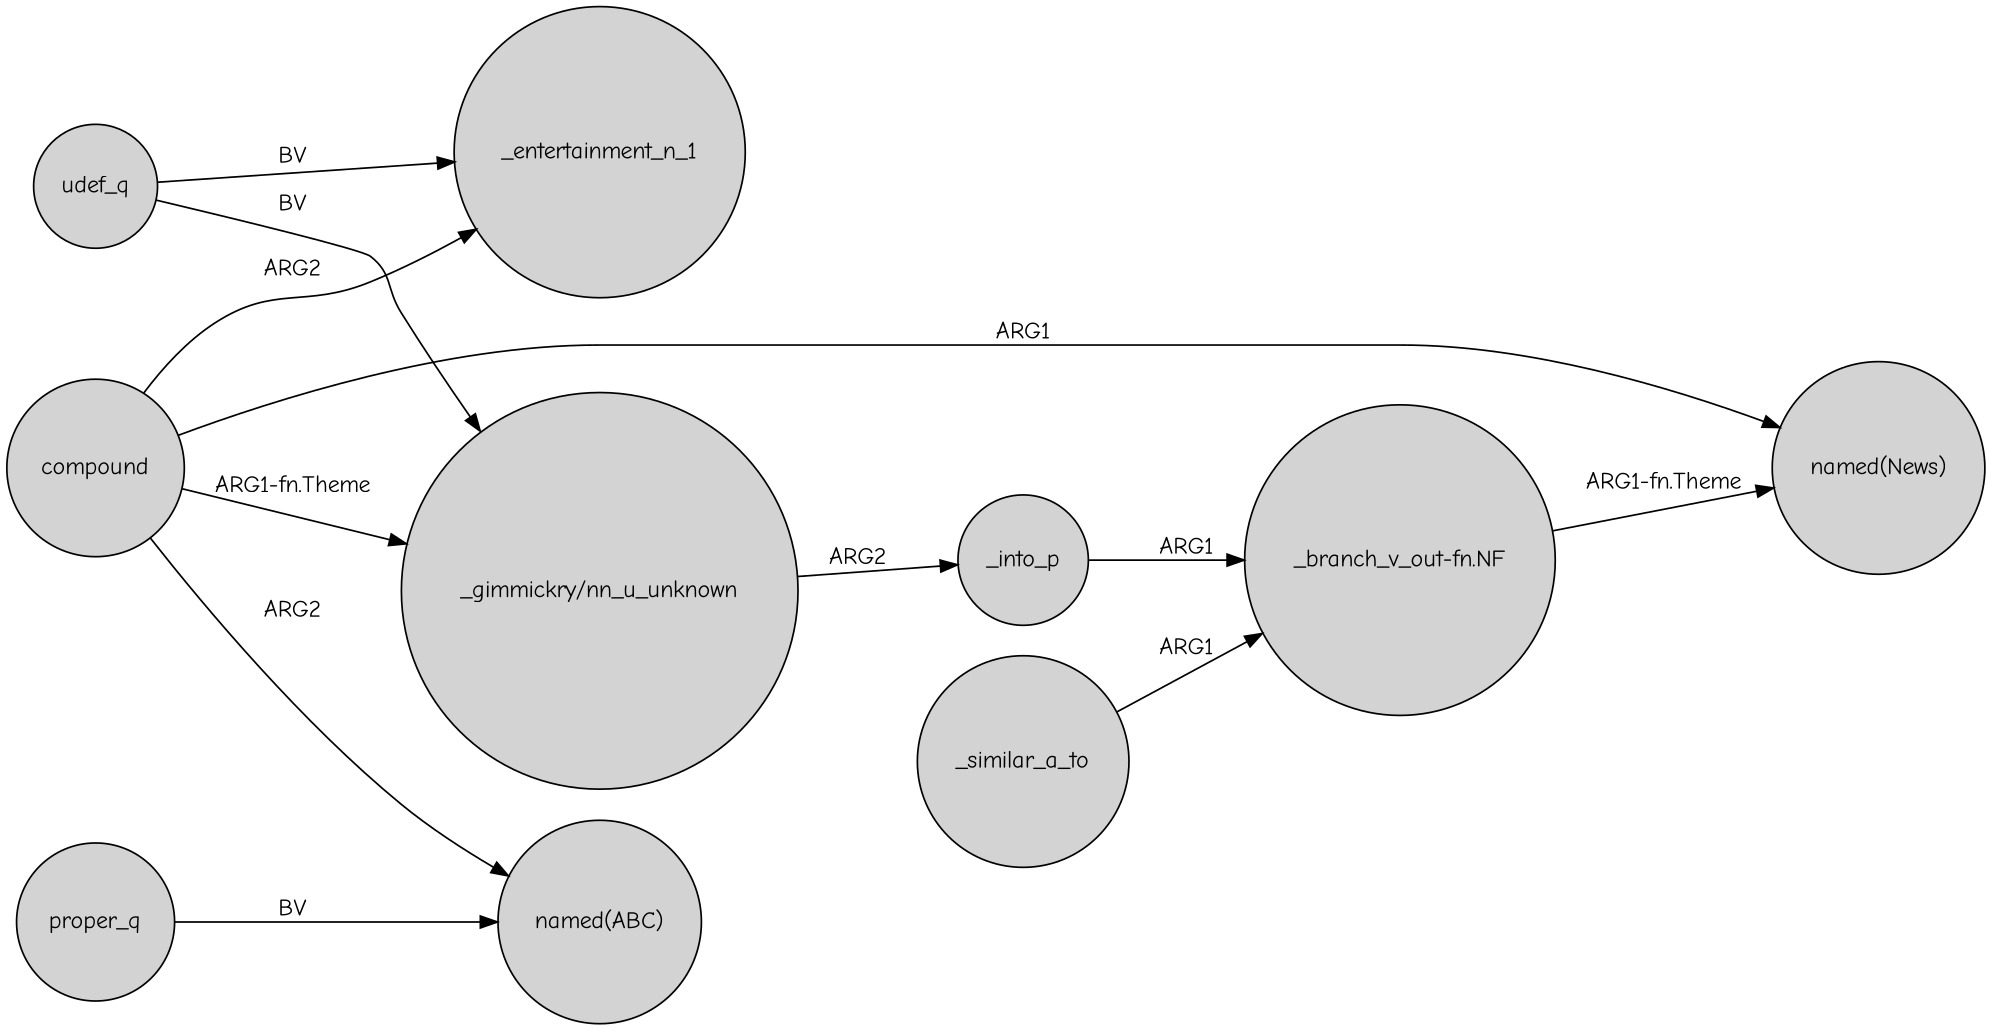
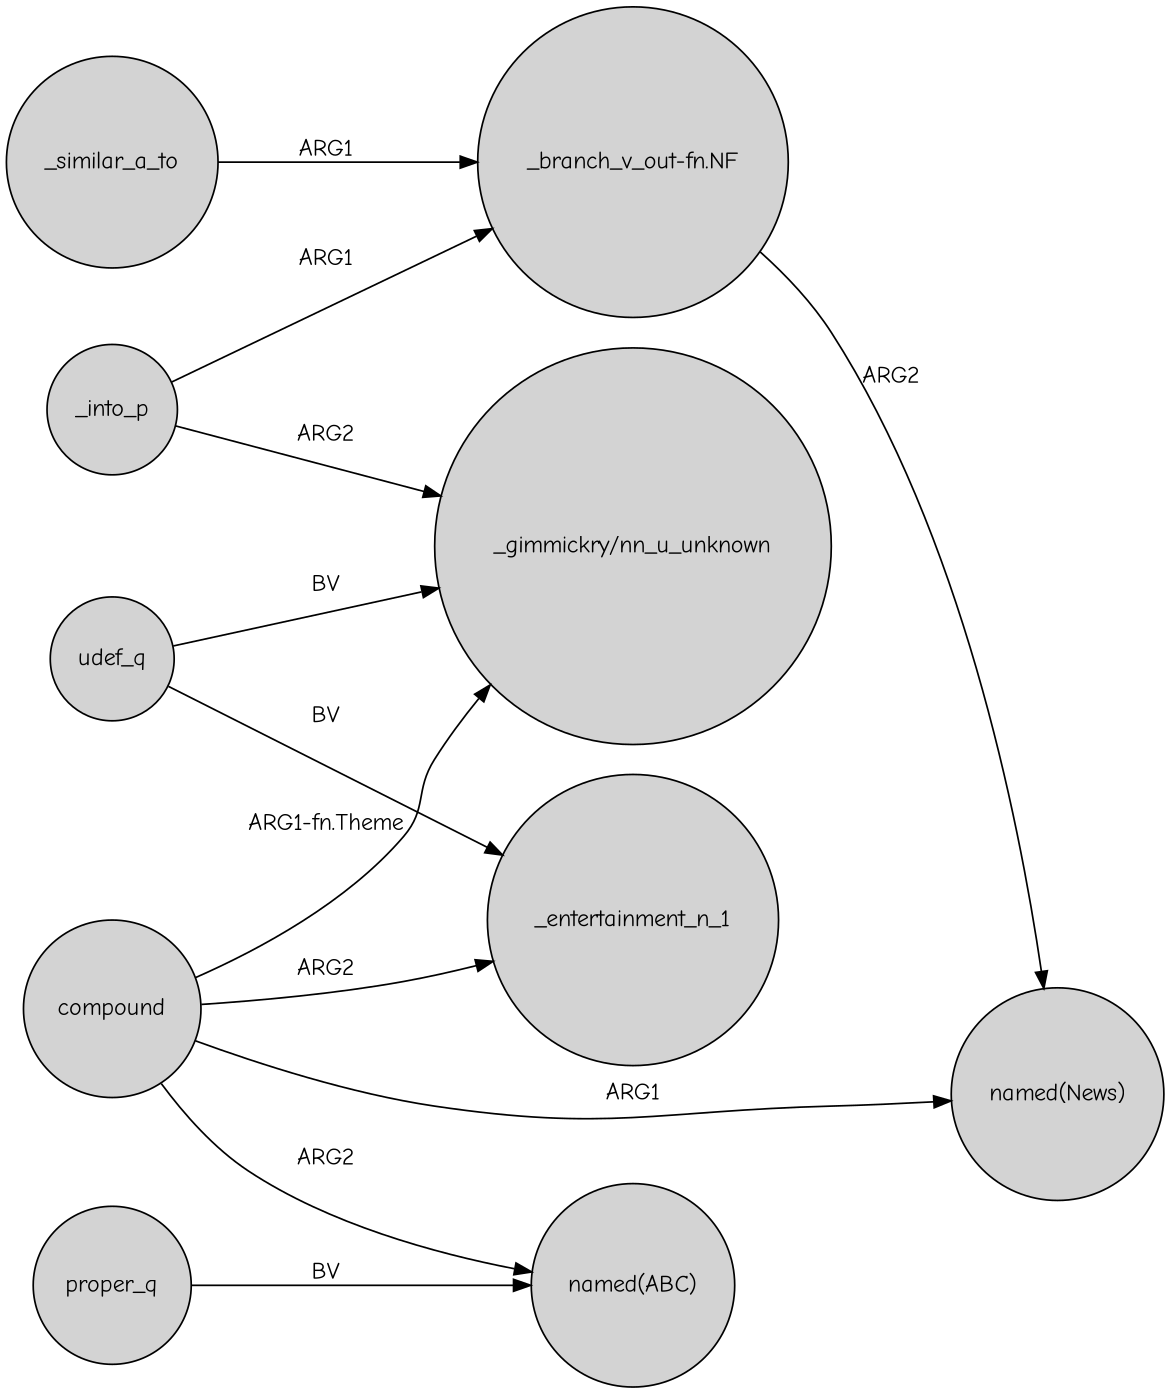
(1664, 482) -> (891, 376)
(869, 571) -> (300, 459)
